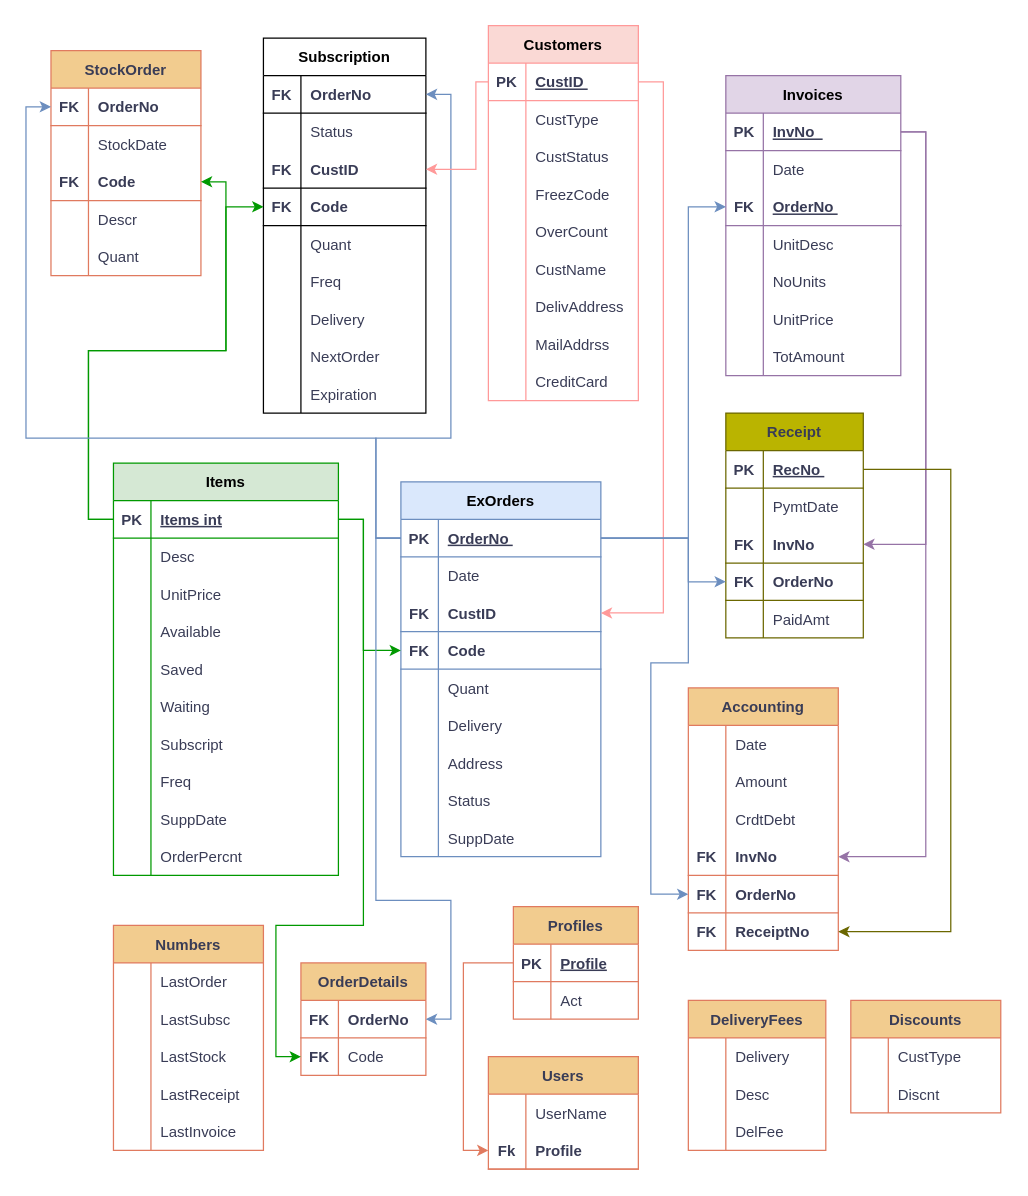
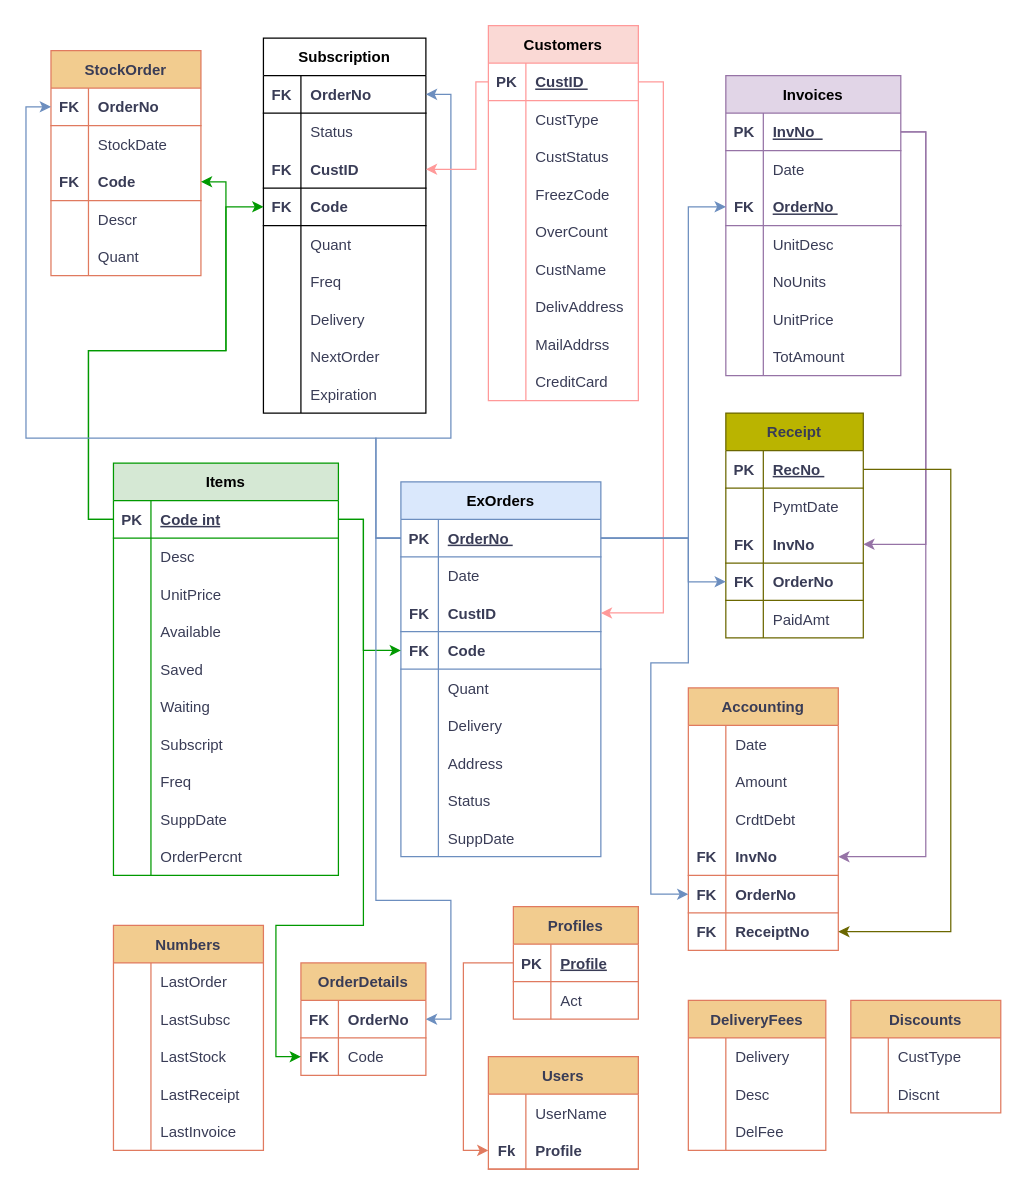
(194, 520) -> (190, 520)
